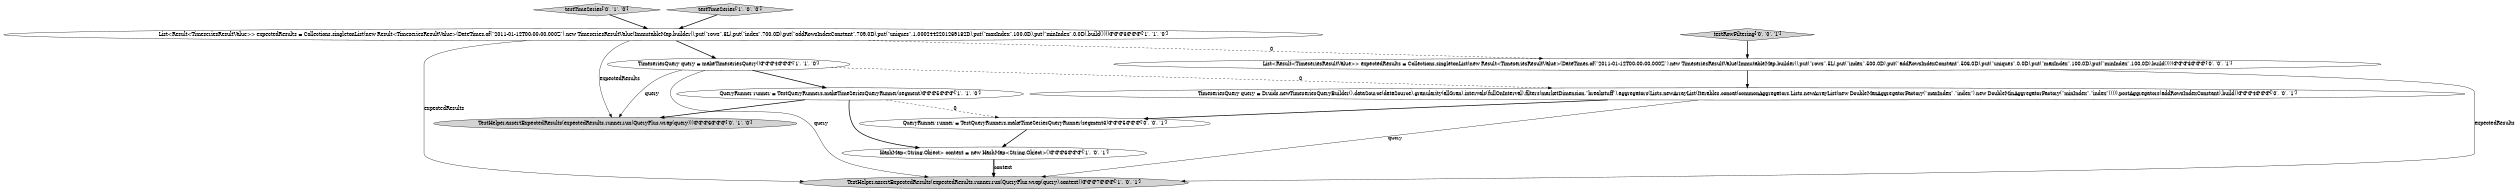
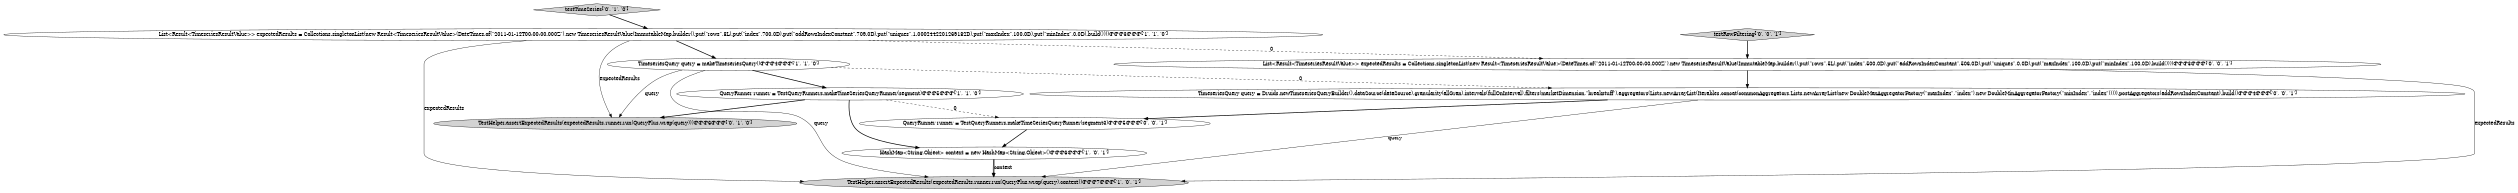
(730, 10) -> none
